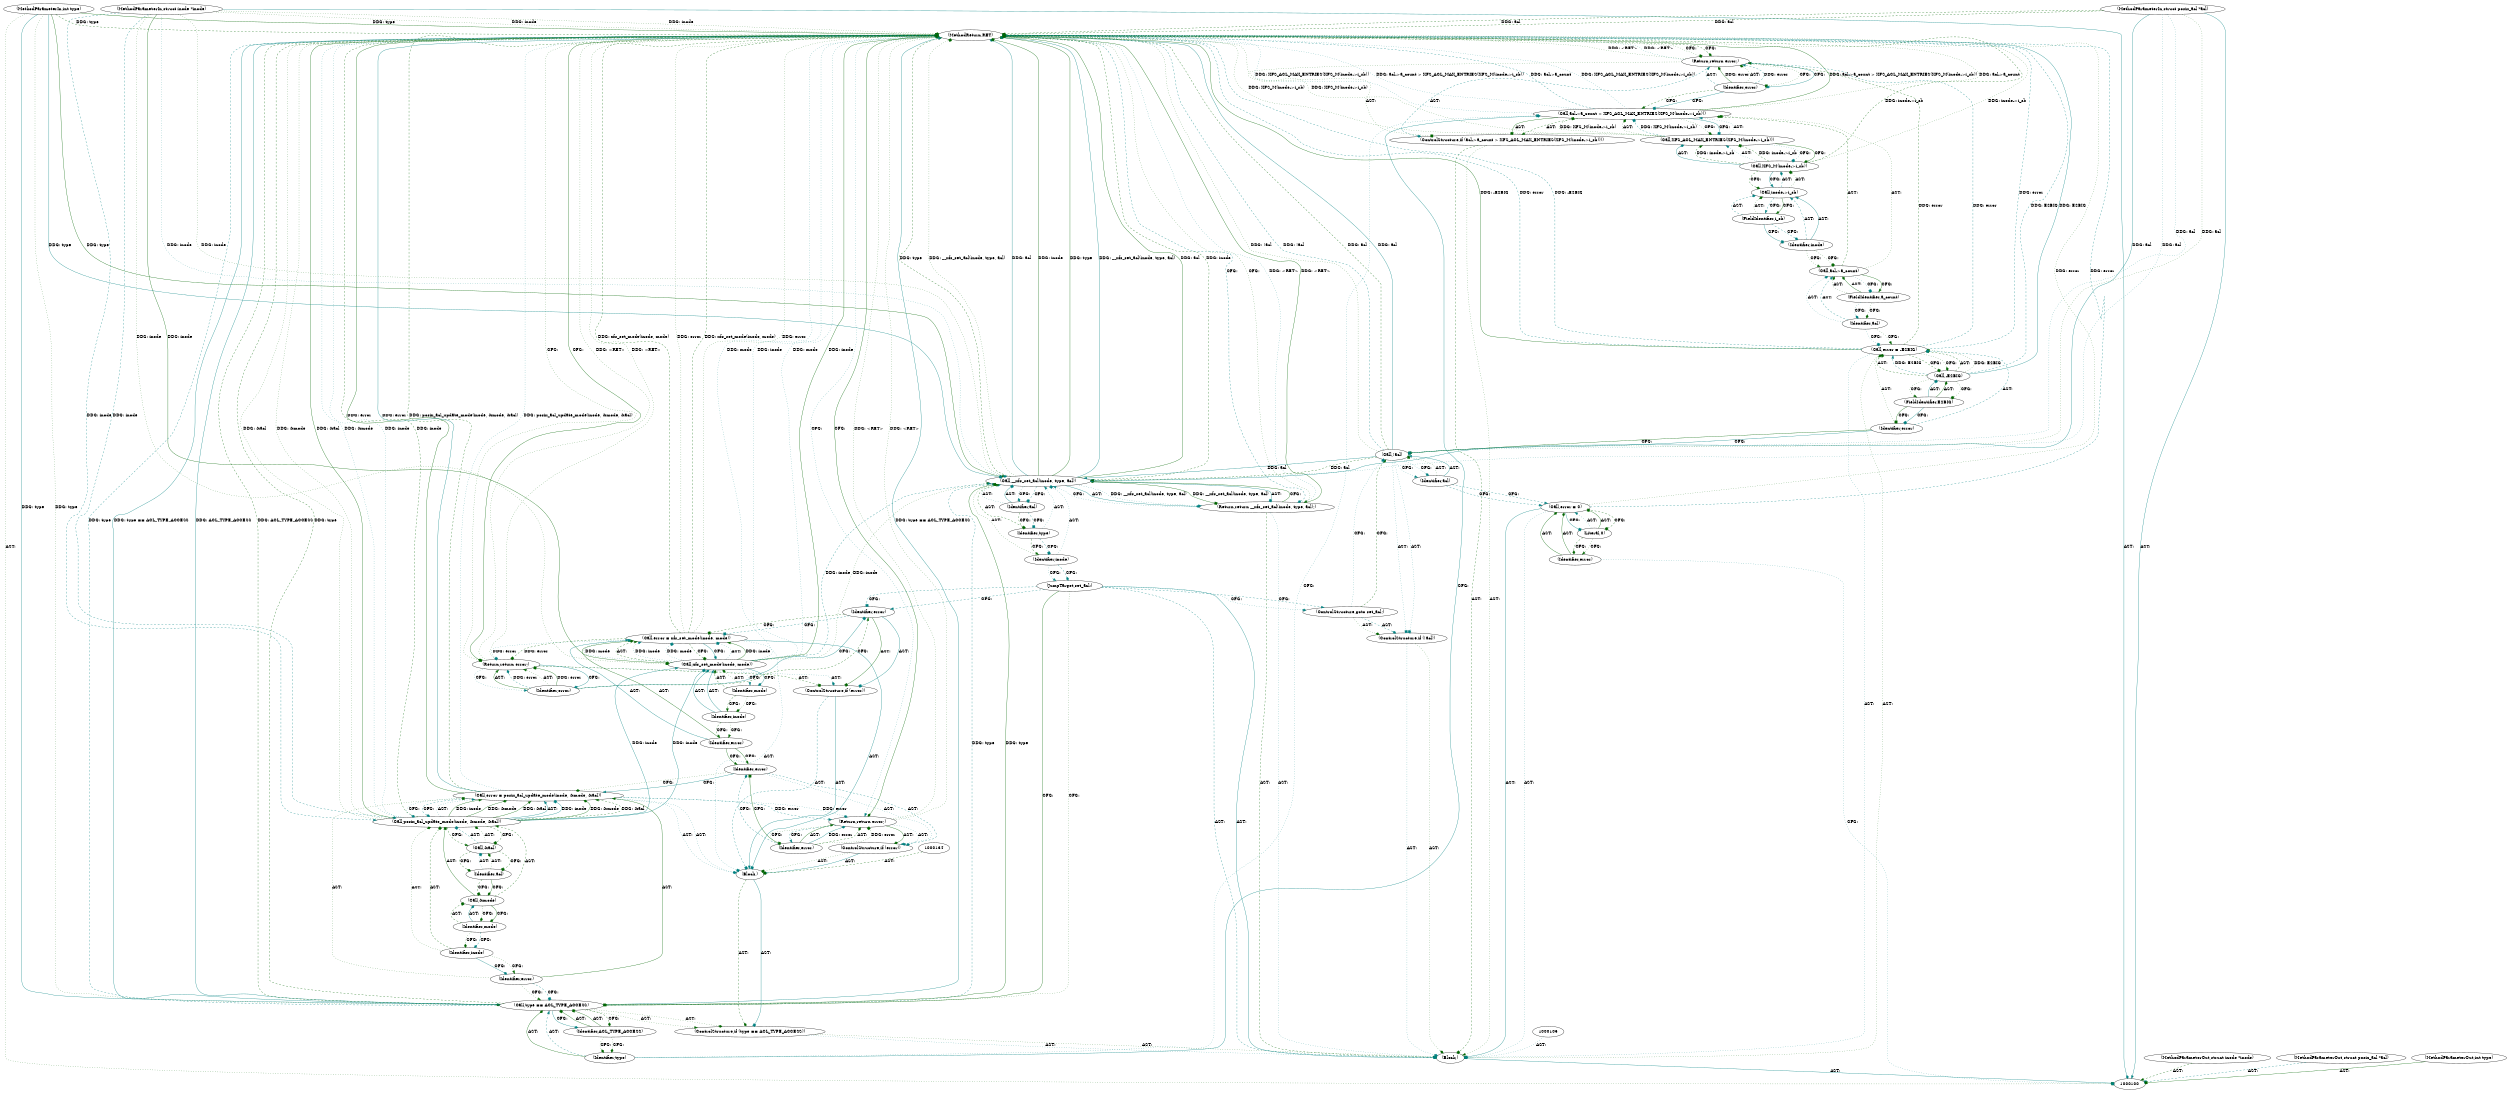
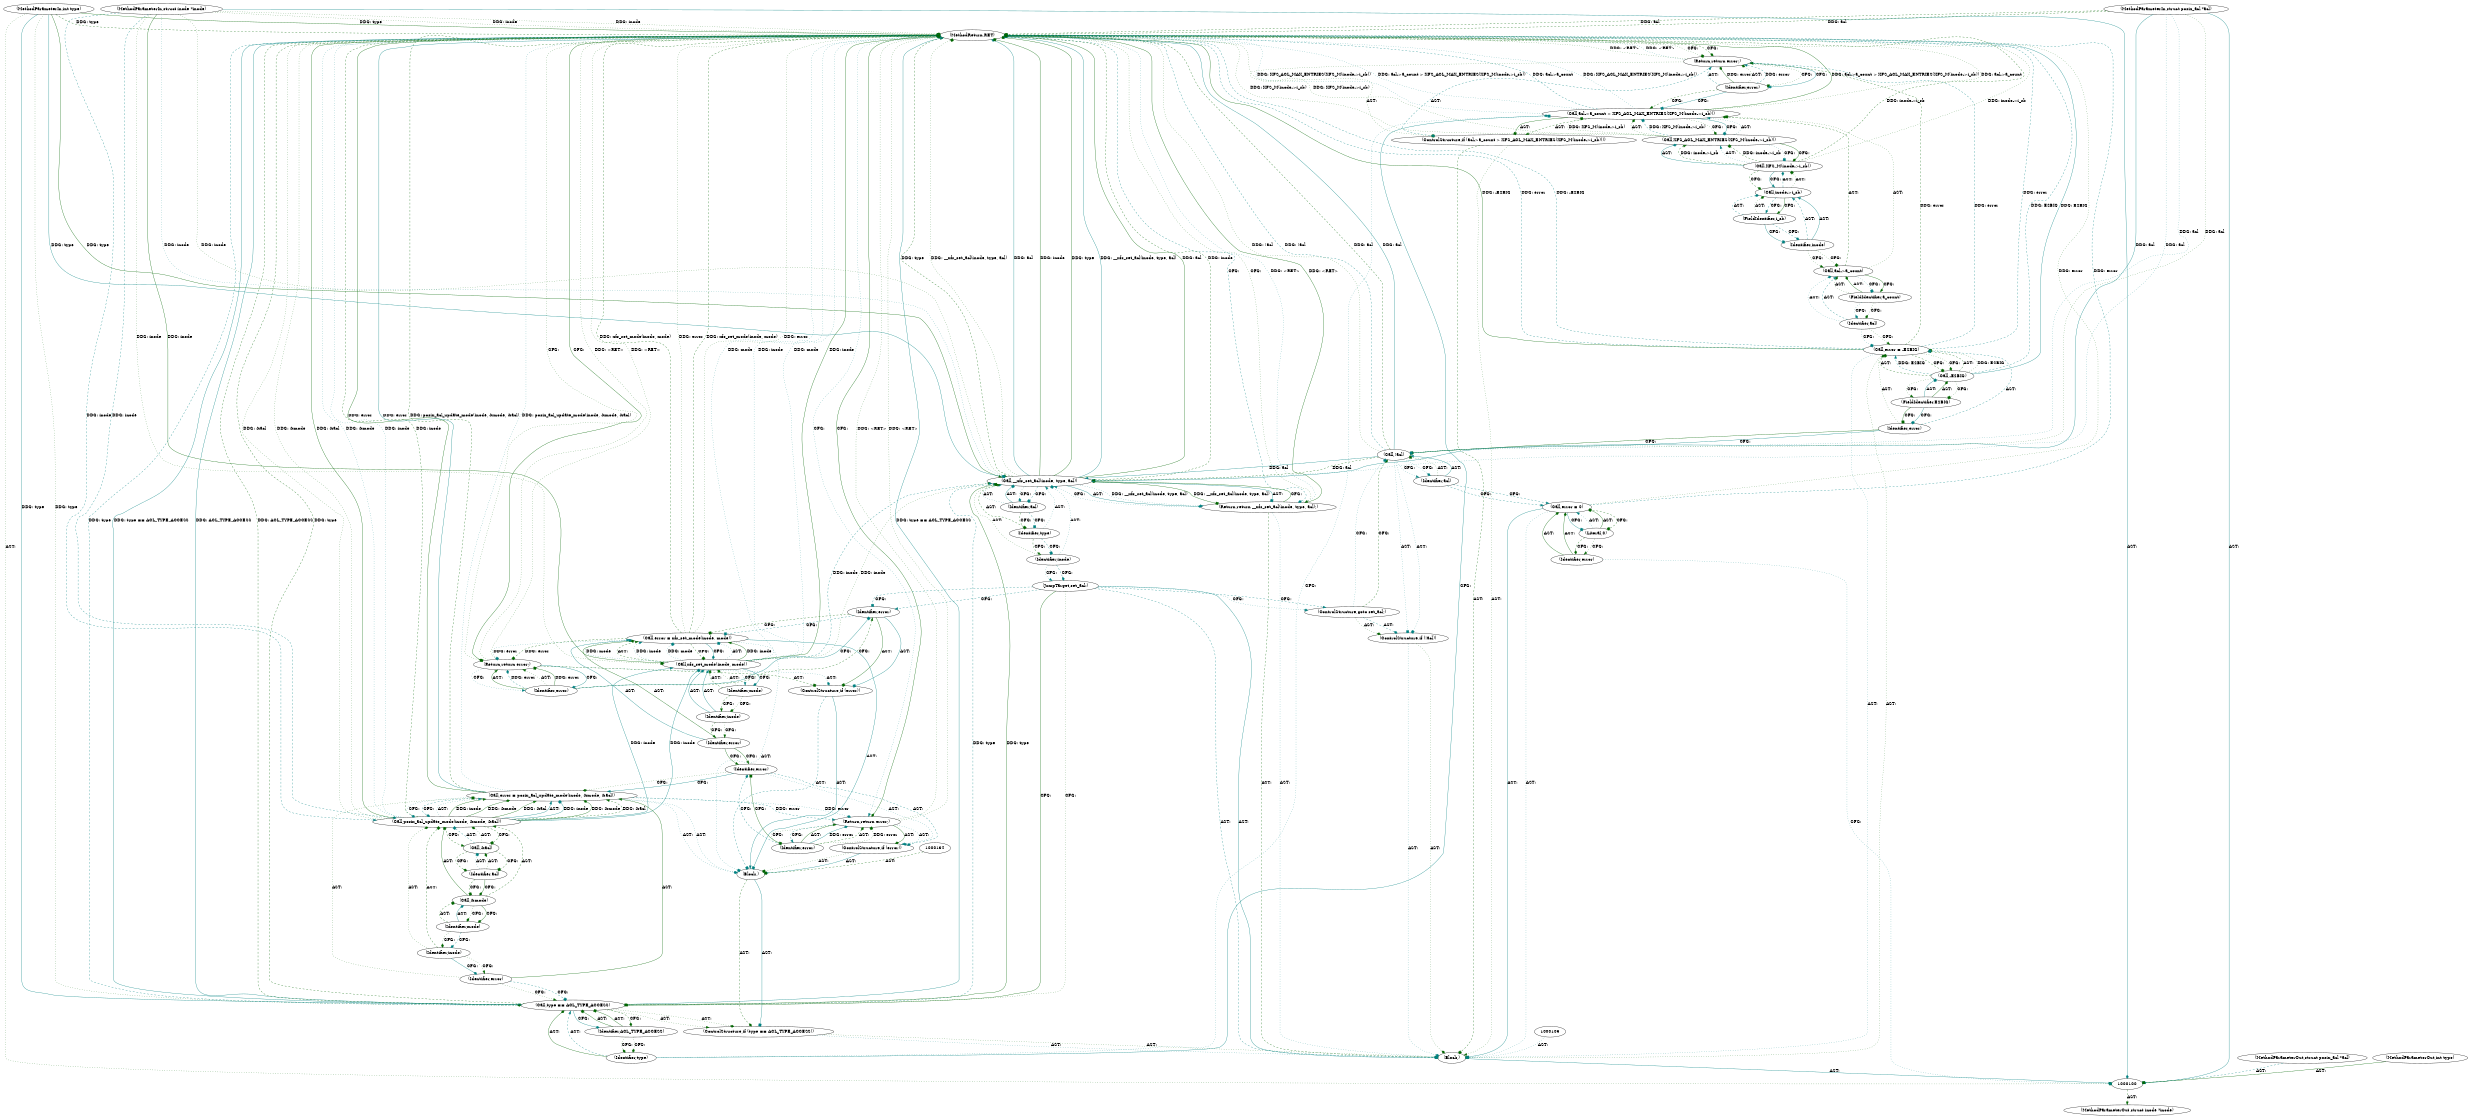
(2168, 1071) -> (2127, 1096)
